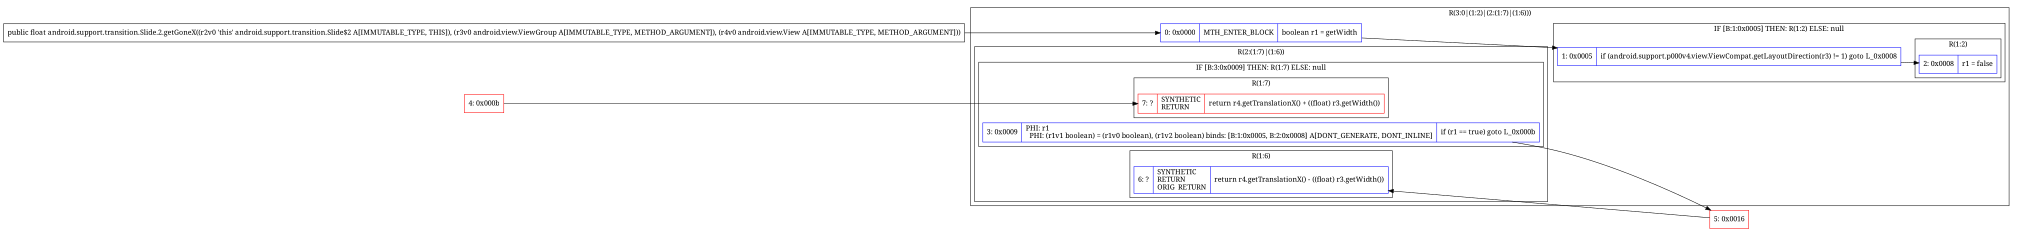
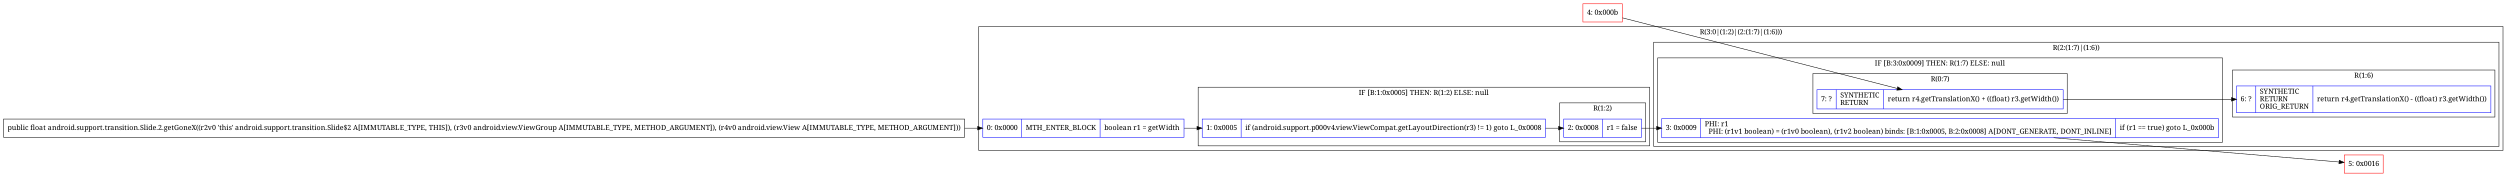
(1261, 84) -> (1940, 79)
(1261, 104) -> (1940, 99)
none -> (1649, 128)
(1607, 209) -> (2147, 99)
